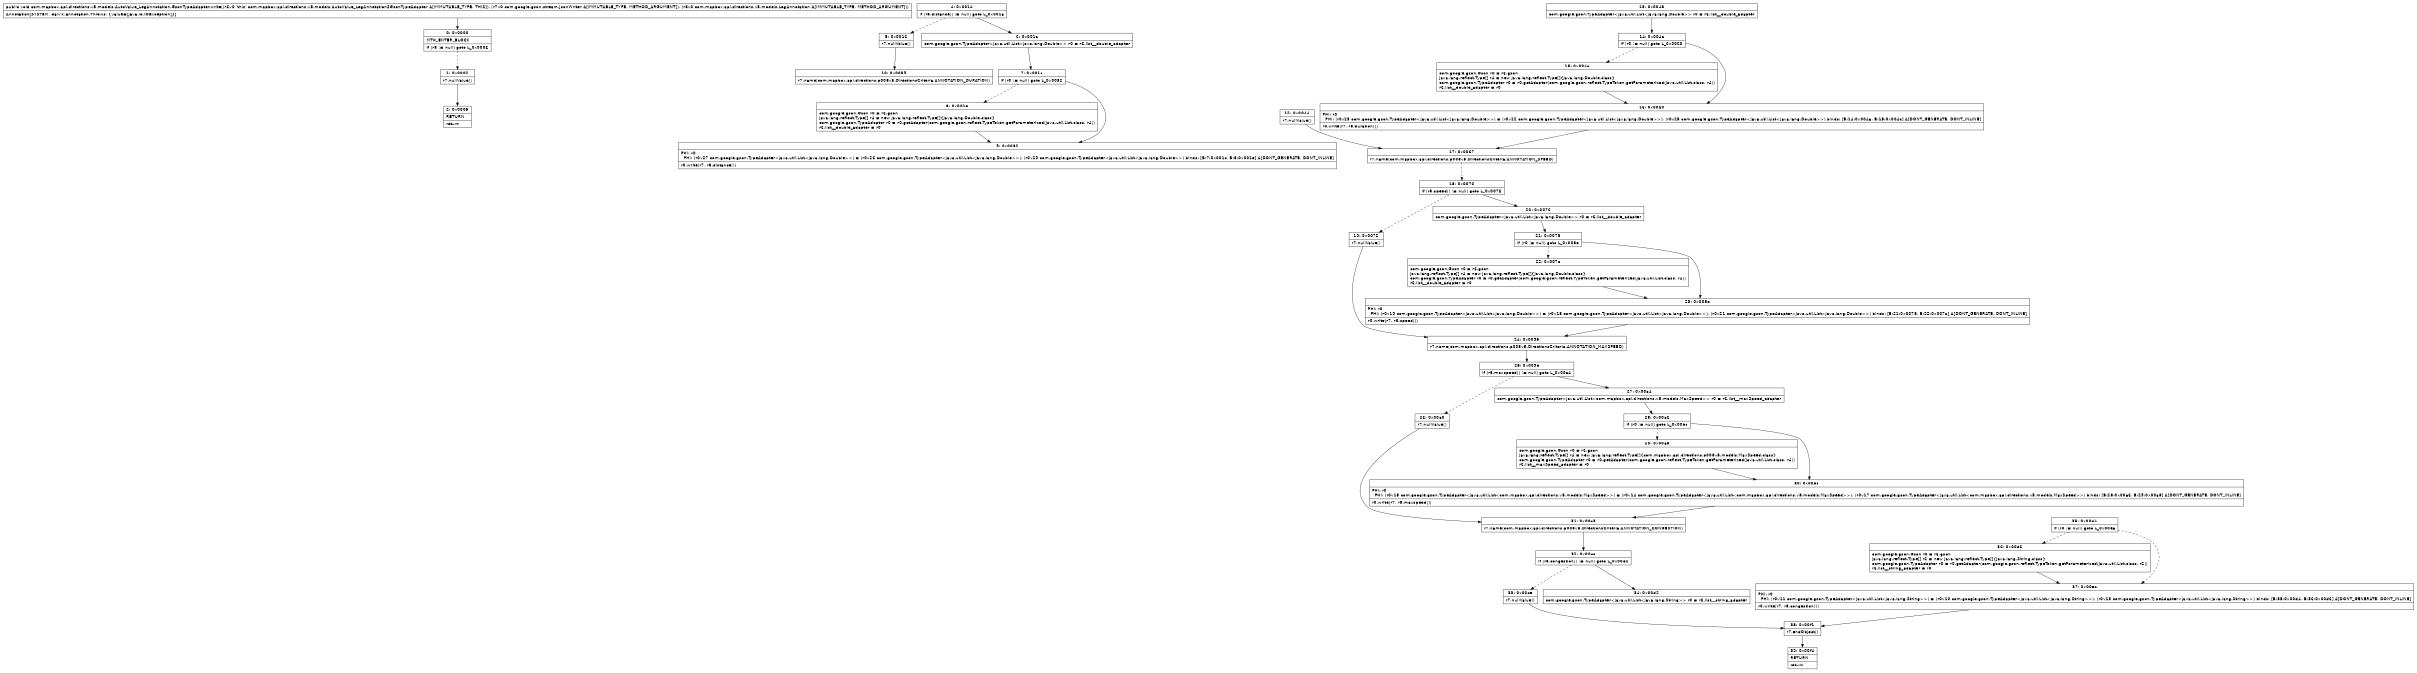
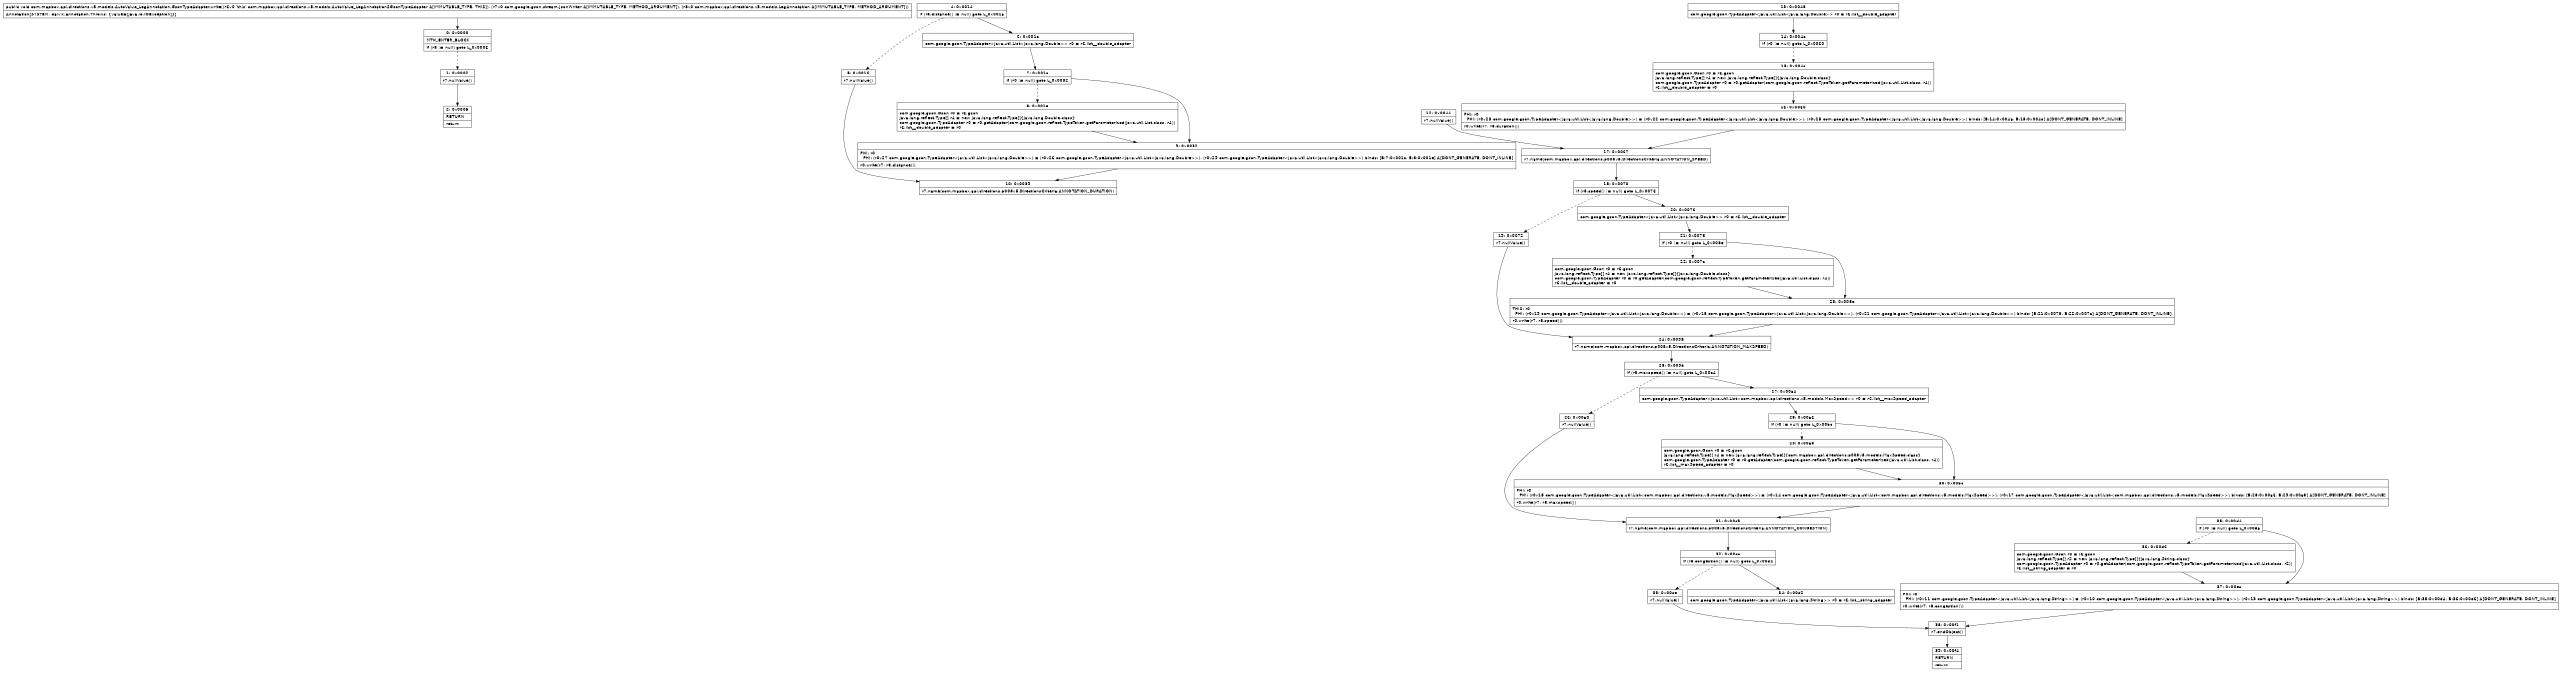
(1722, 65) -> none
(1462, 170) -> (1616, 170)
none -> (1088, 174)
(1376, 309) -> (1522, 309)
(2155, 546) -> (2300, 546)
